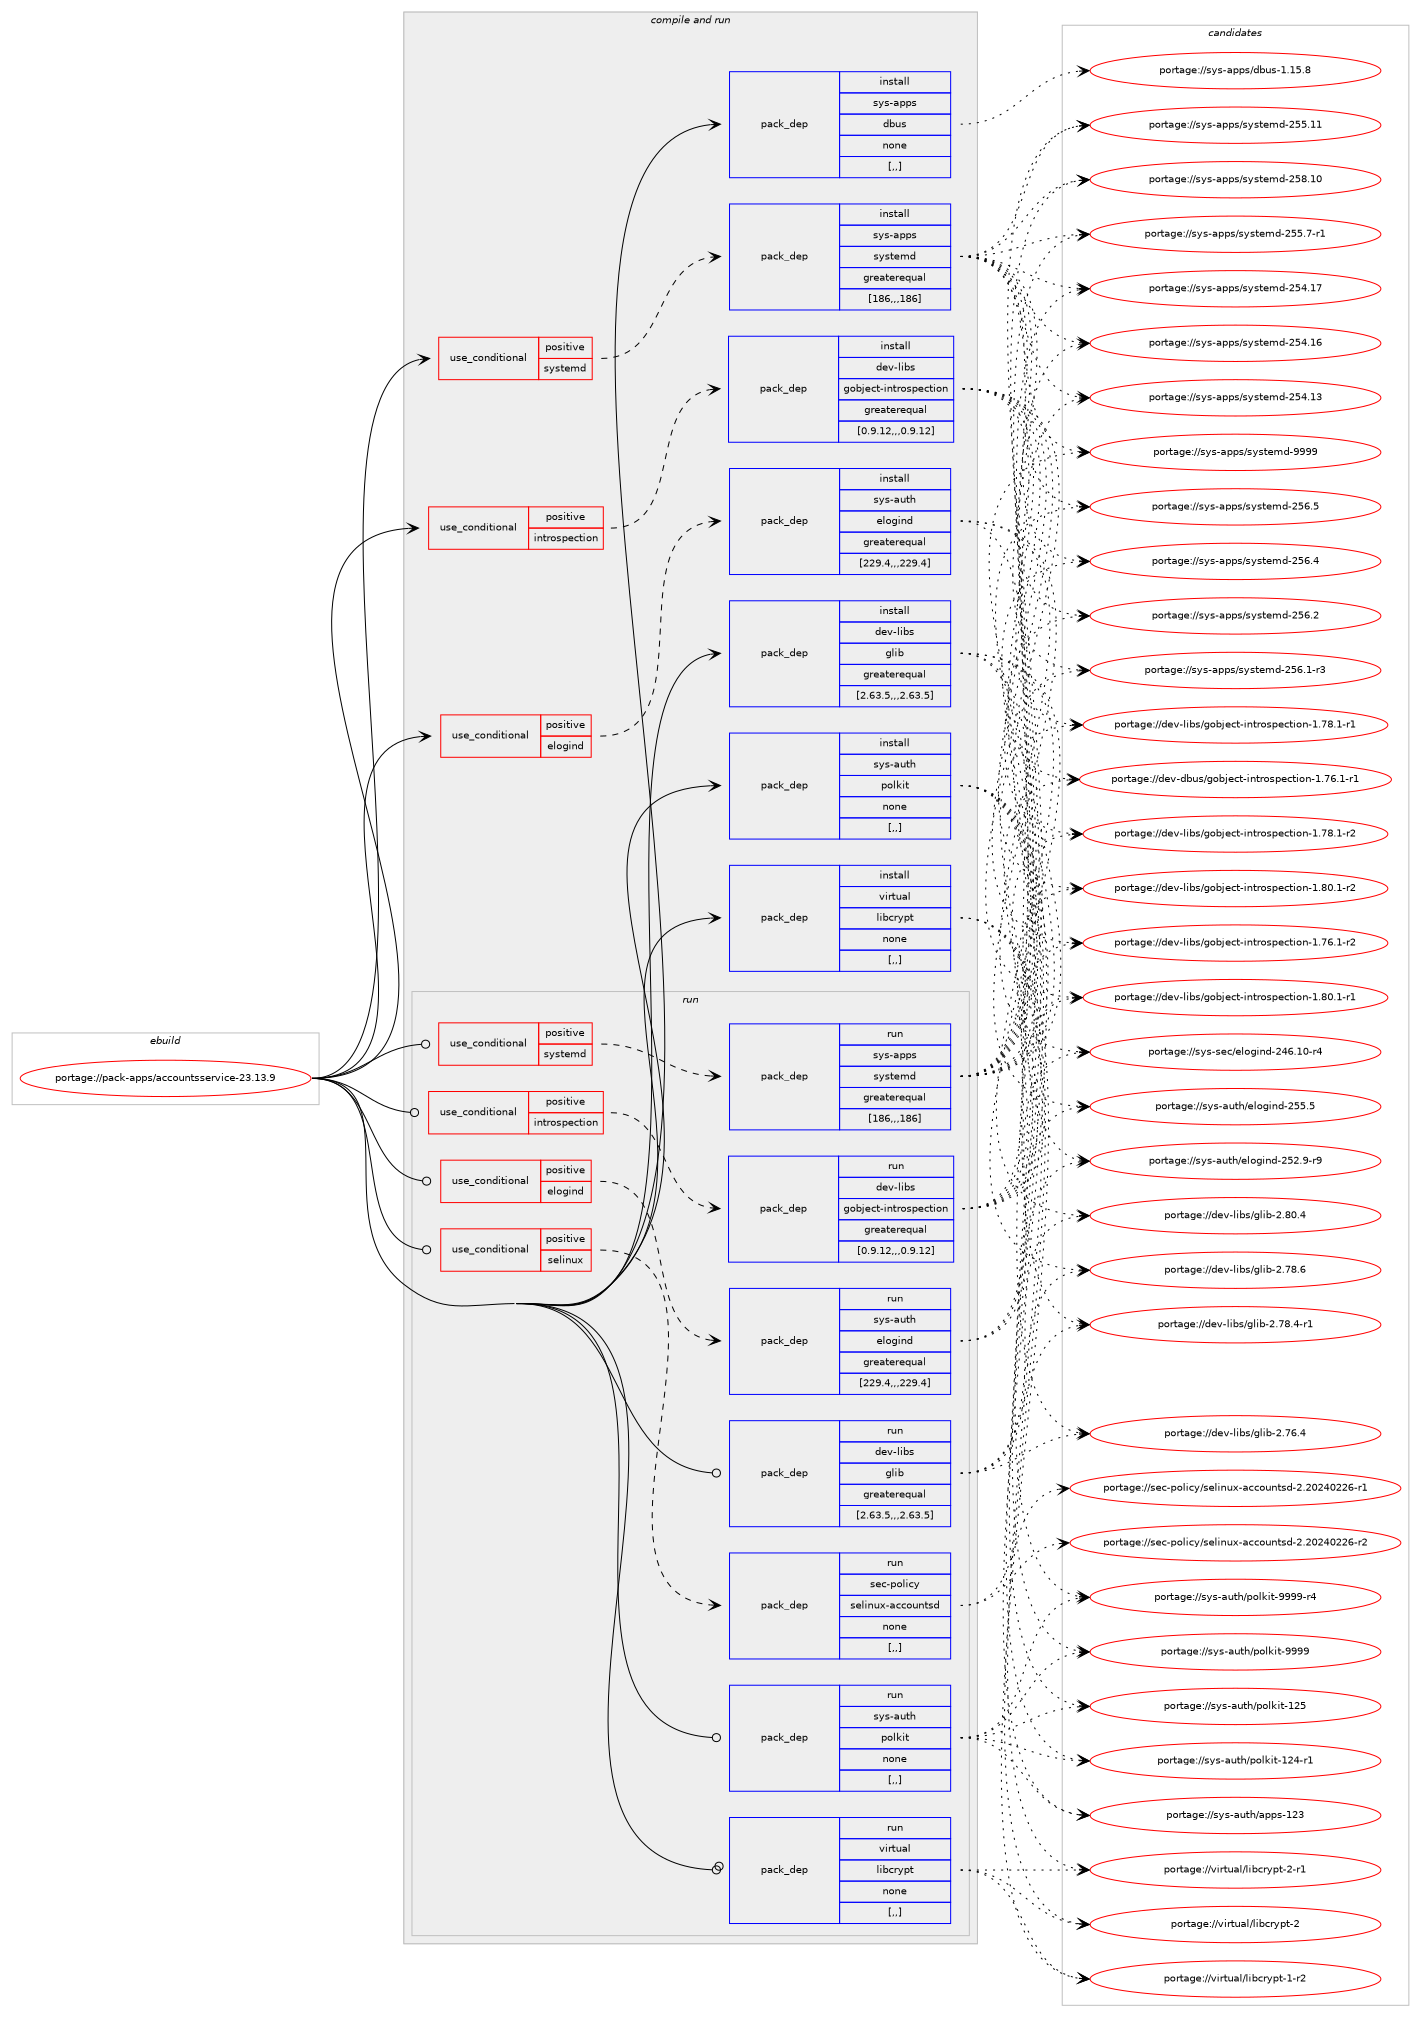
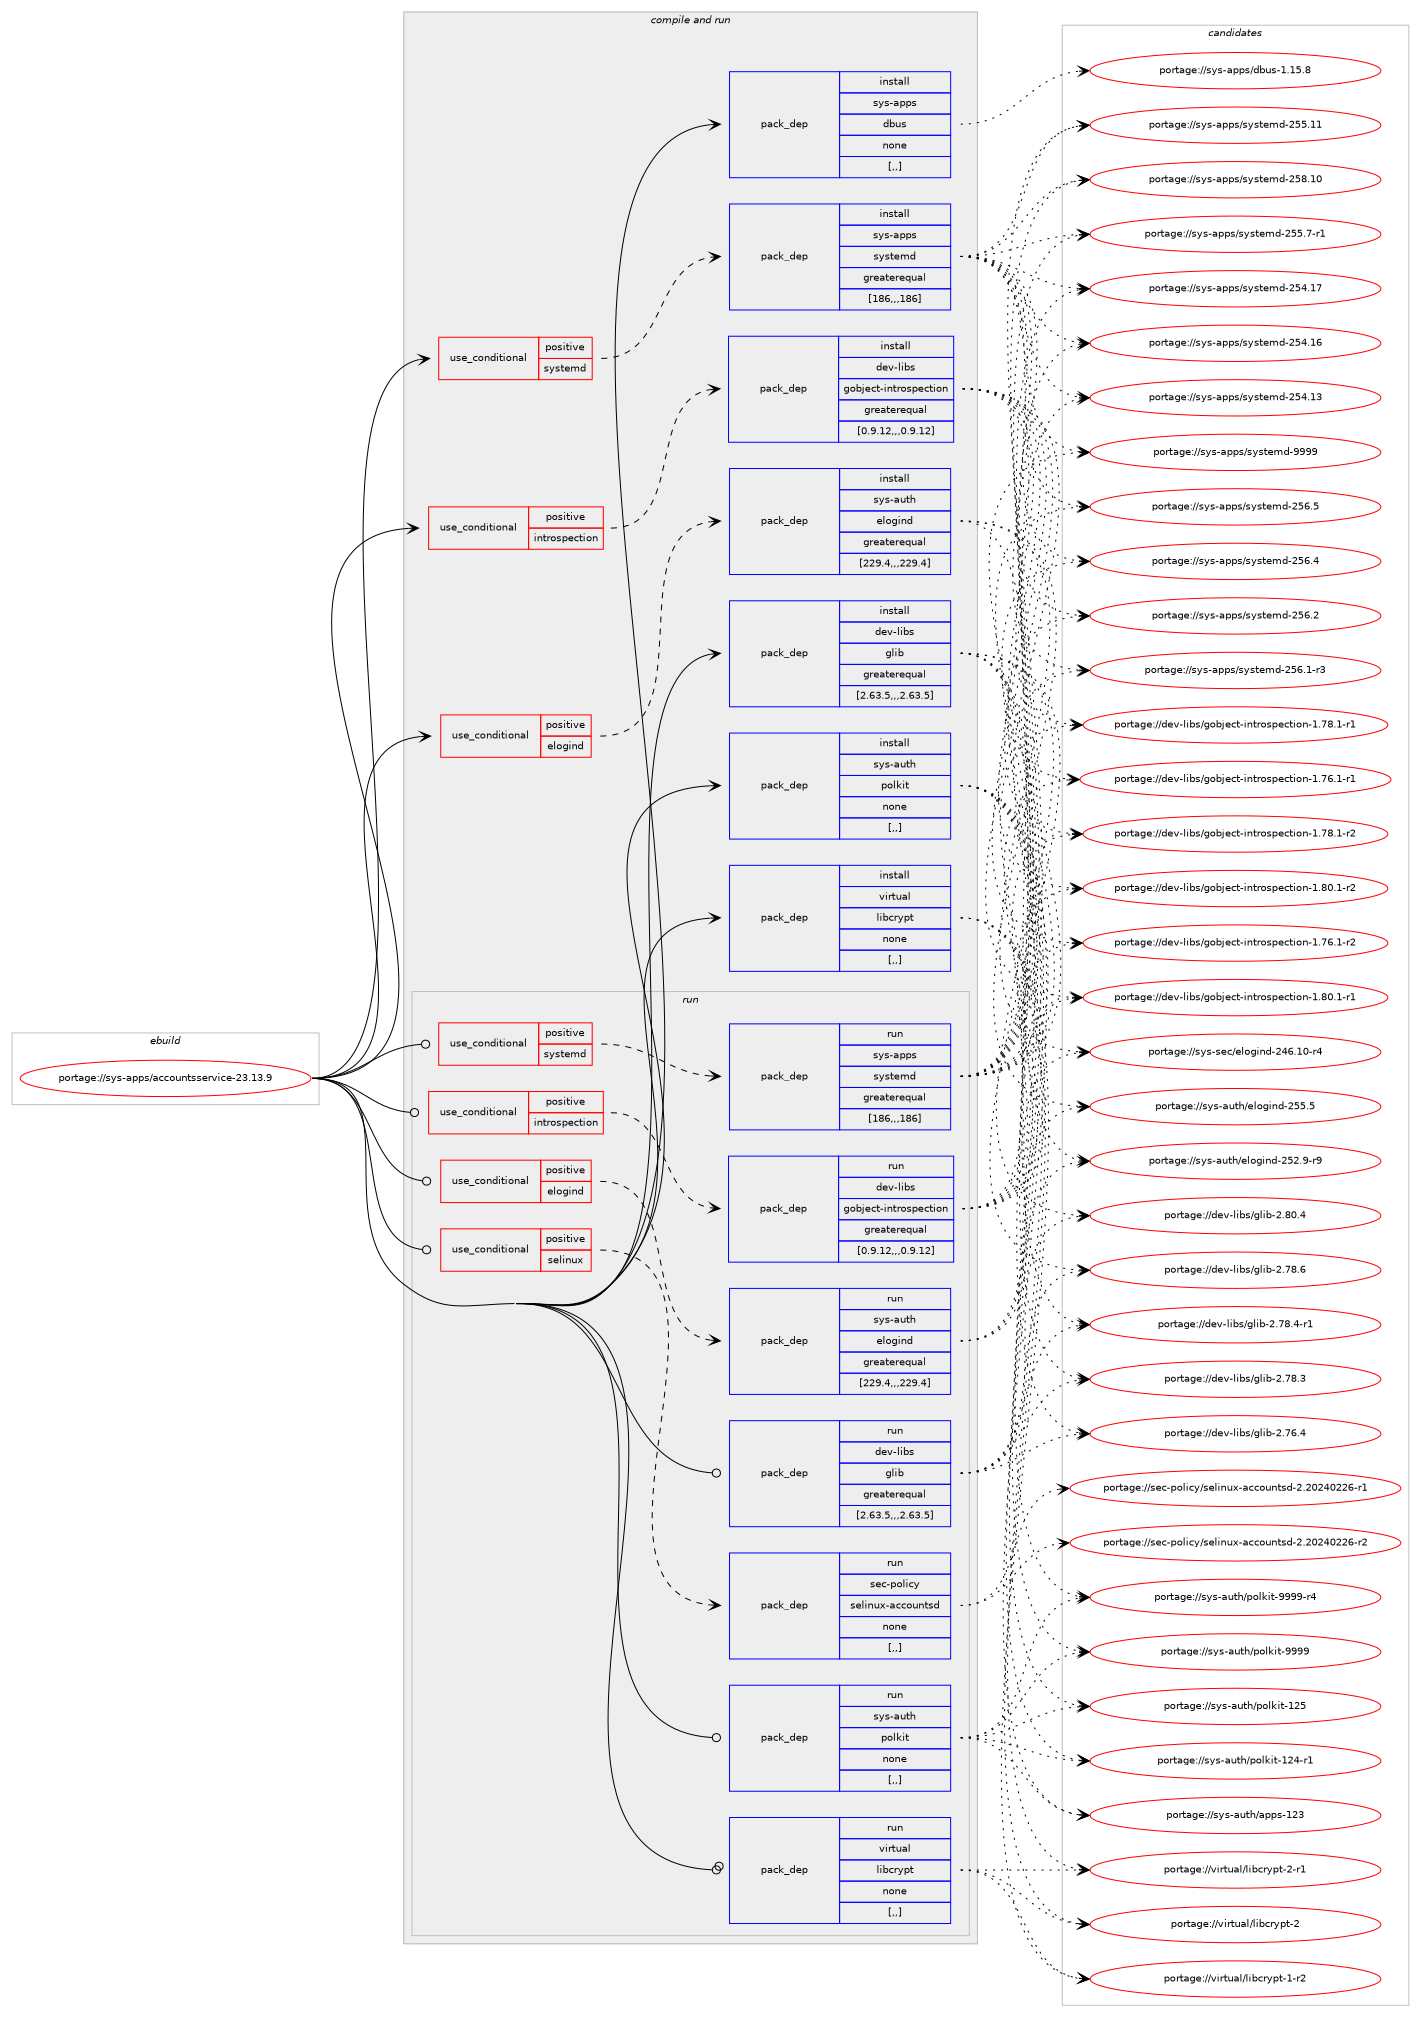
(1235, 780) -> (1235, 780)
(166, 1078) -> (166, 1078)
none -> (1235, 1379)
